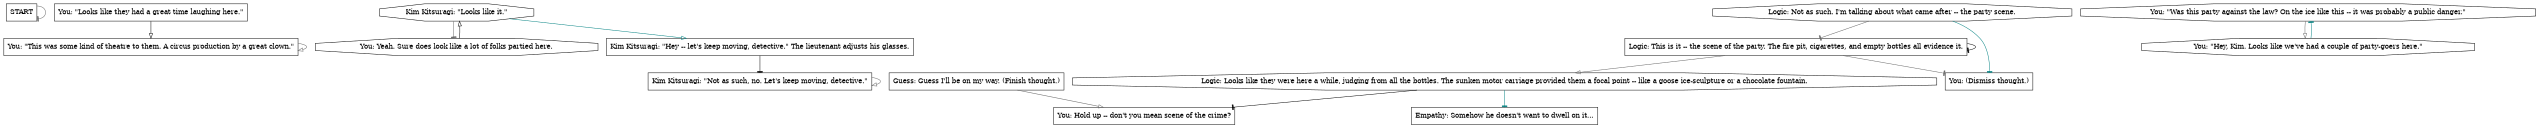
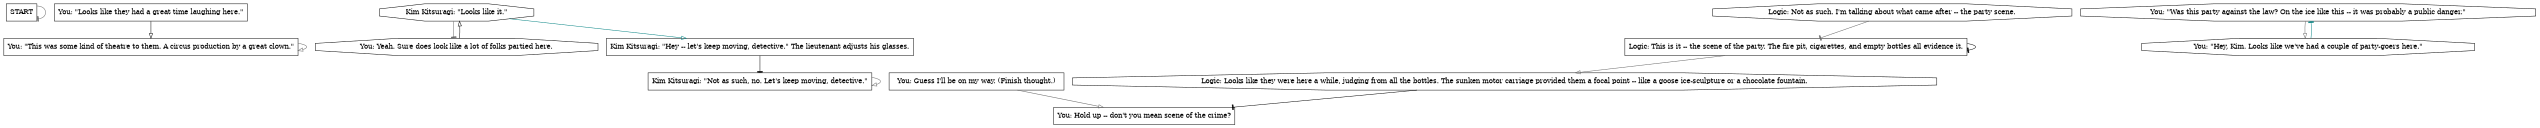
(977, 81) -> (977, 81)
(1989, 81) -> none
(1505, 116) -> none
